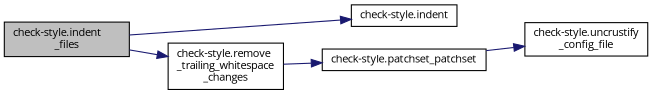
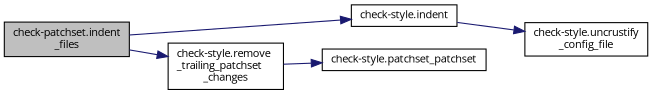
(67, 39) -> (67, 39)
(500, 49) -> (486, 26)
(226, 66) -> (226, 66)
